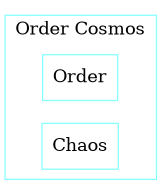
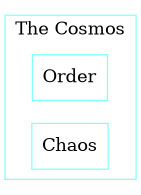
(81, 30) -> (71, 30)
